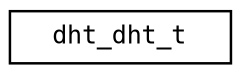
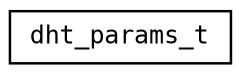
(120, 37) -> (120, 37)
